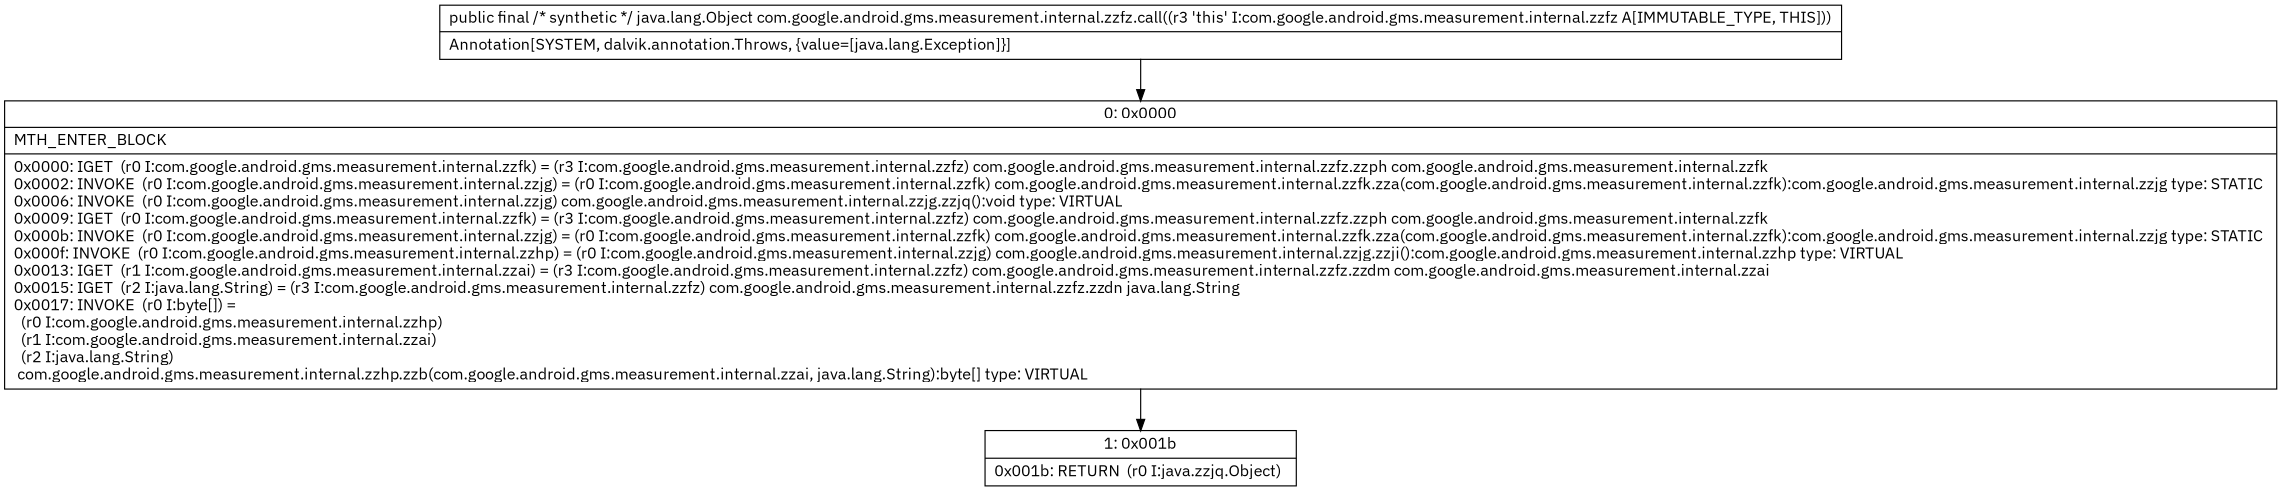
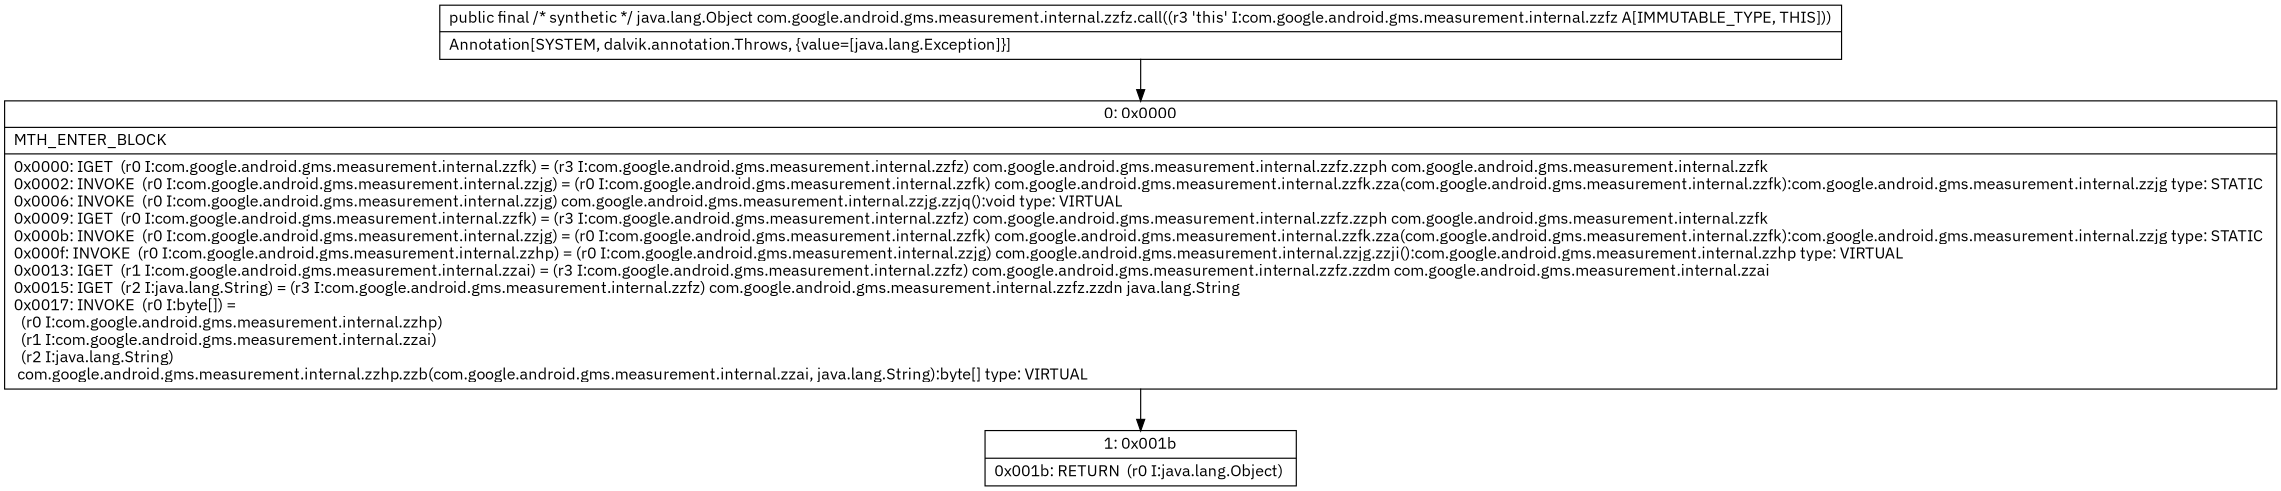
(1140, 471) -> (1141, 471)
